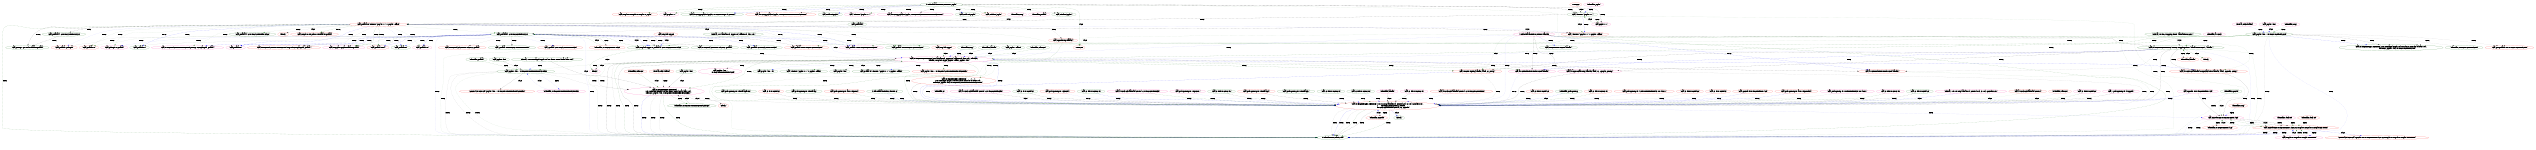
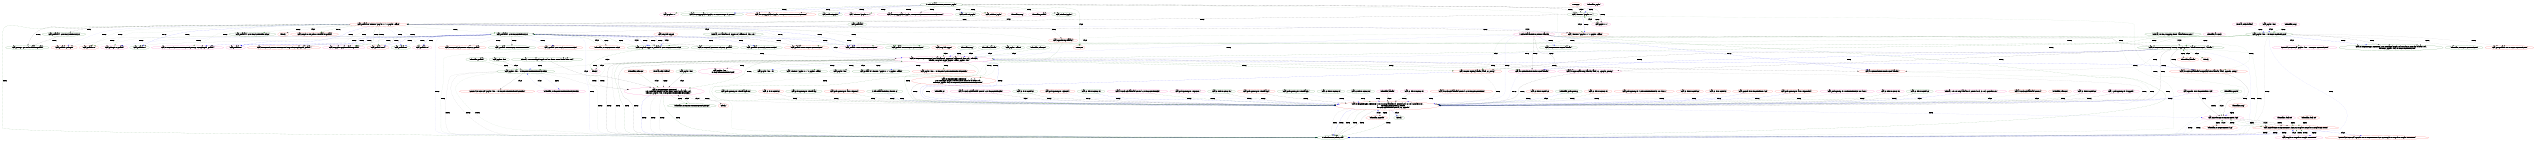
(635, 14) -> none
none -> (2305, 48)
